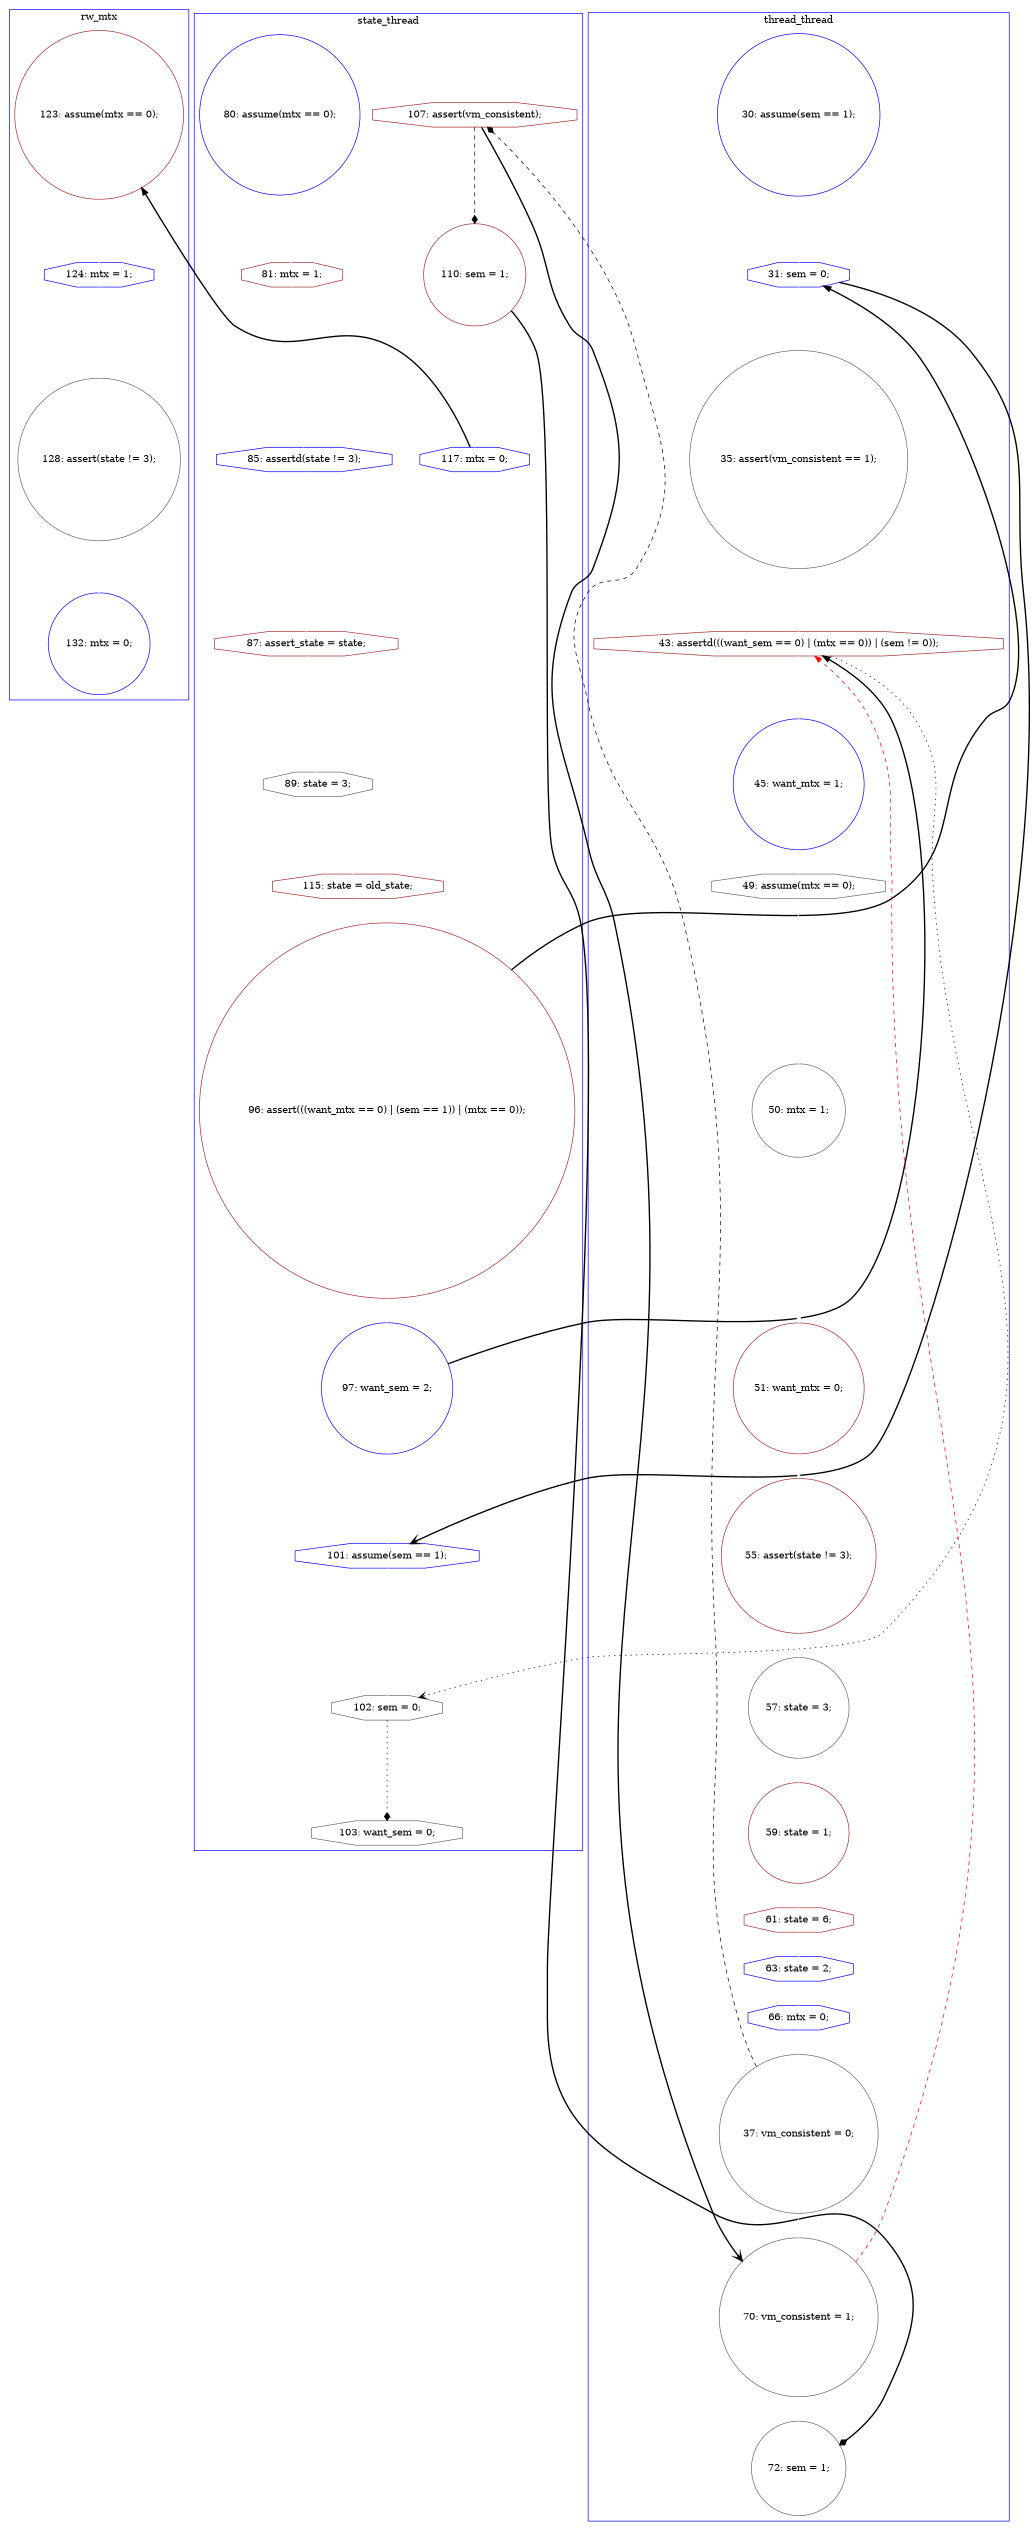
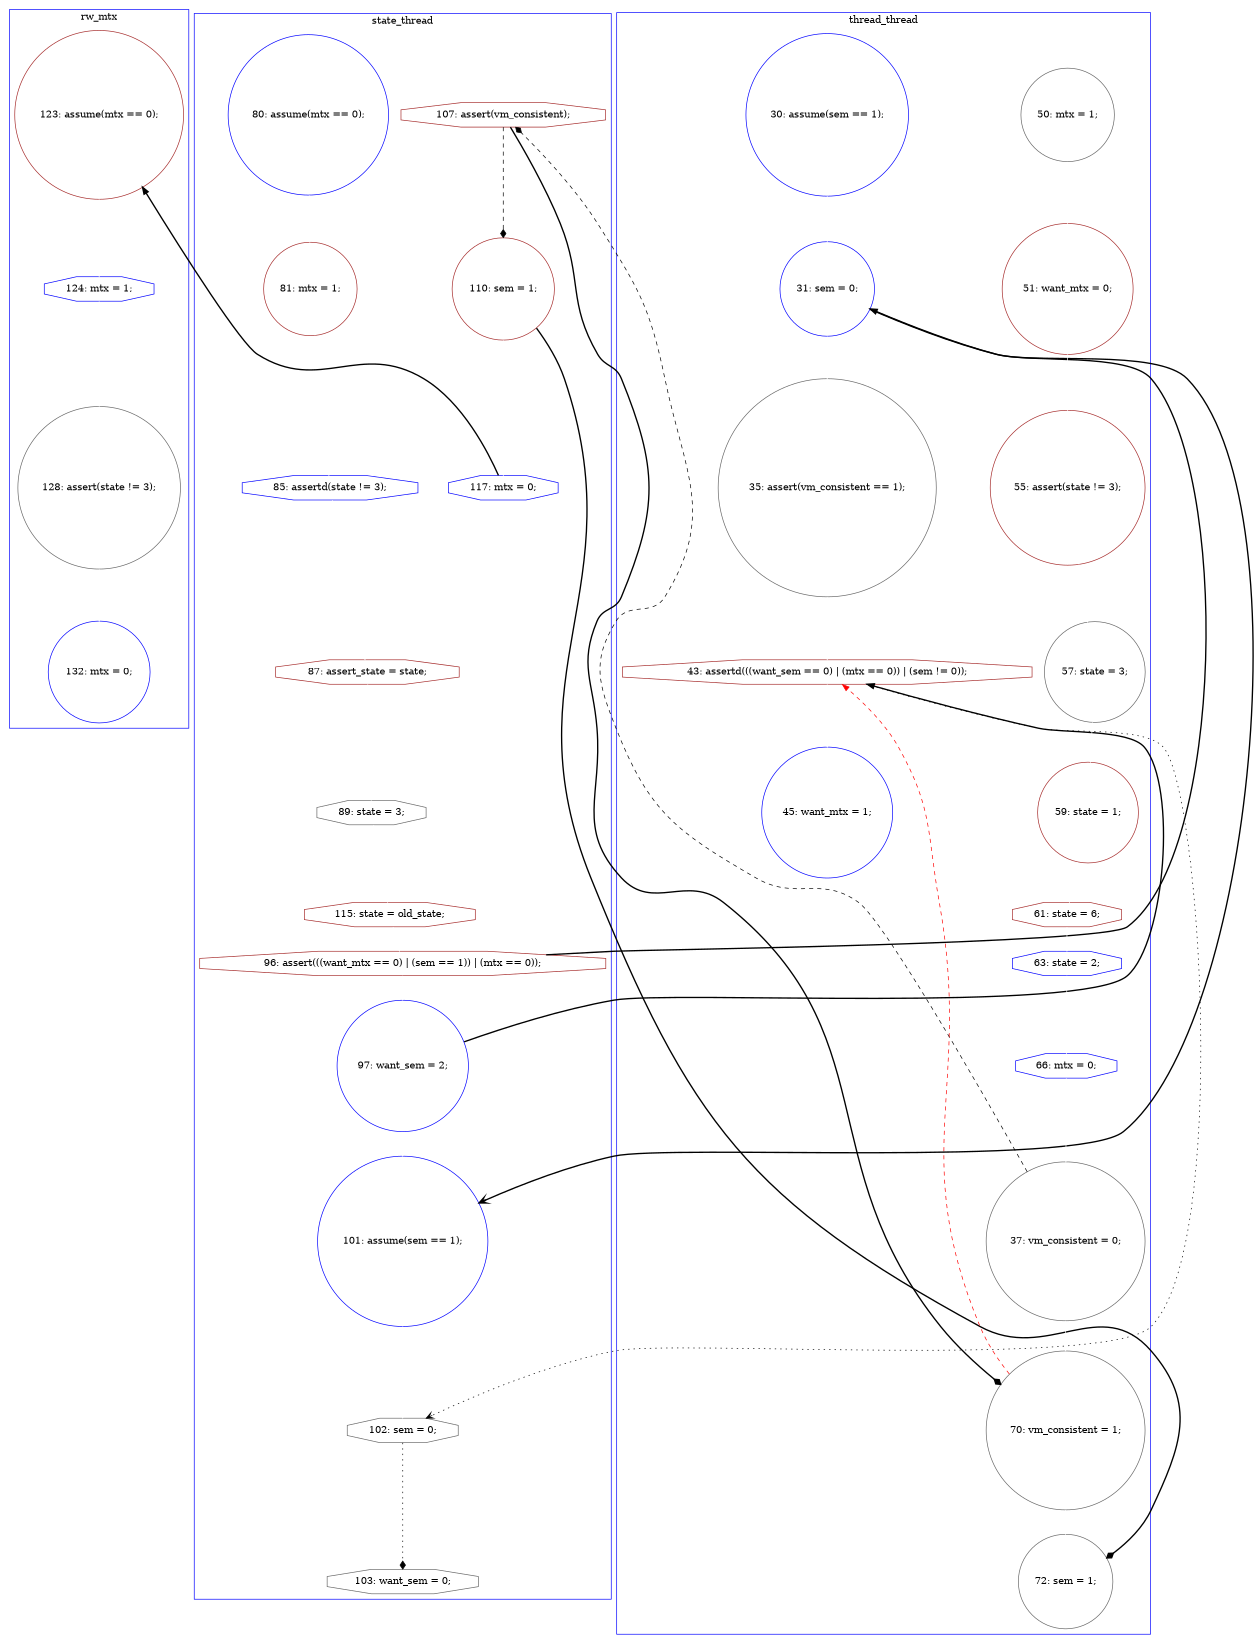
(292, 275) -> (310, 289)
(799, 275) -> (827, 289)
(799, 886) -> none
(387, 1111) -> (403, 963)
(646, 1172) -> (594, 816)
(387, 1556) -> (403, 1241)
